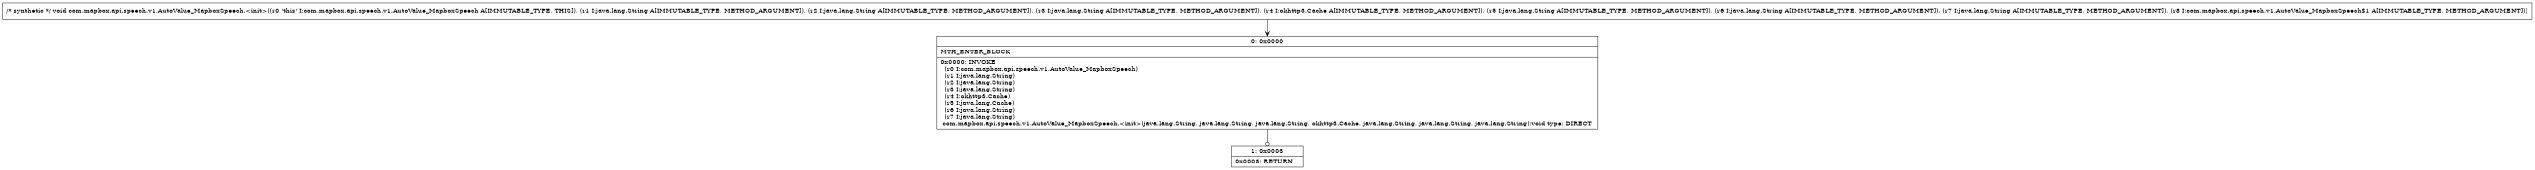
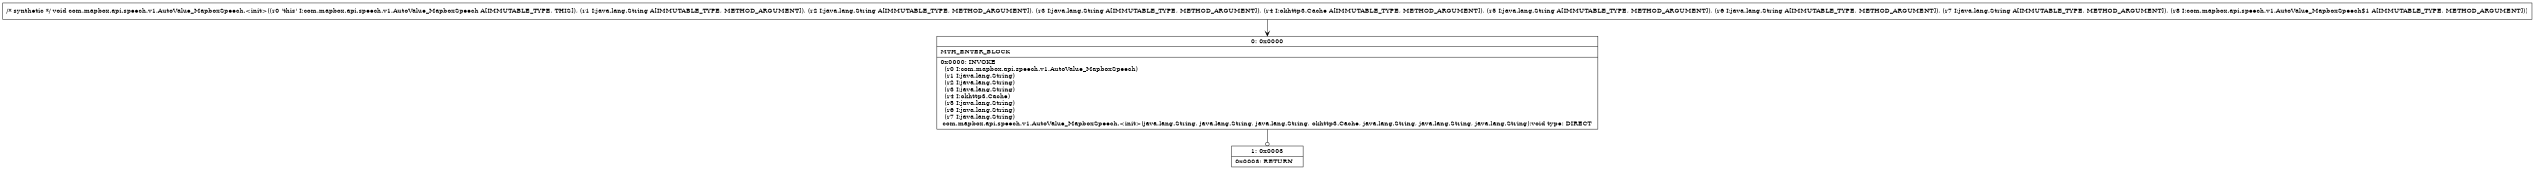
(978, 103) -> (978, 103)
